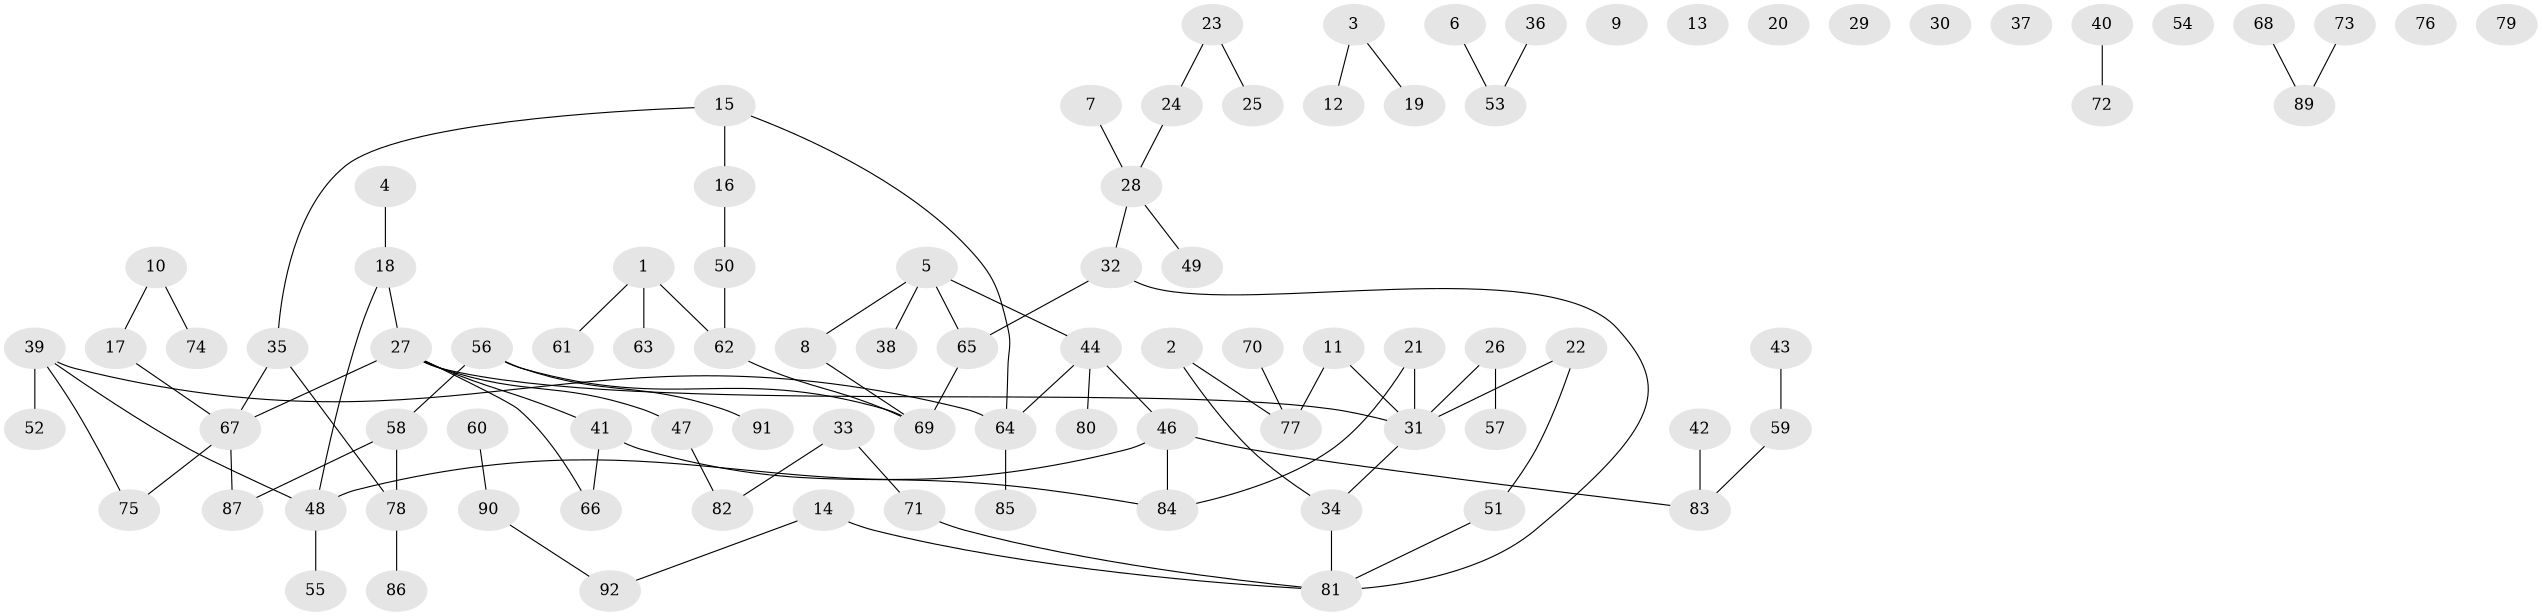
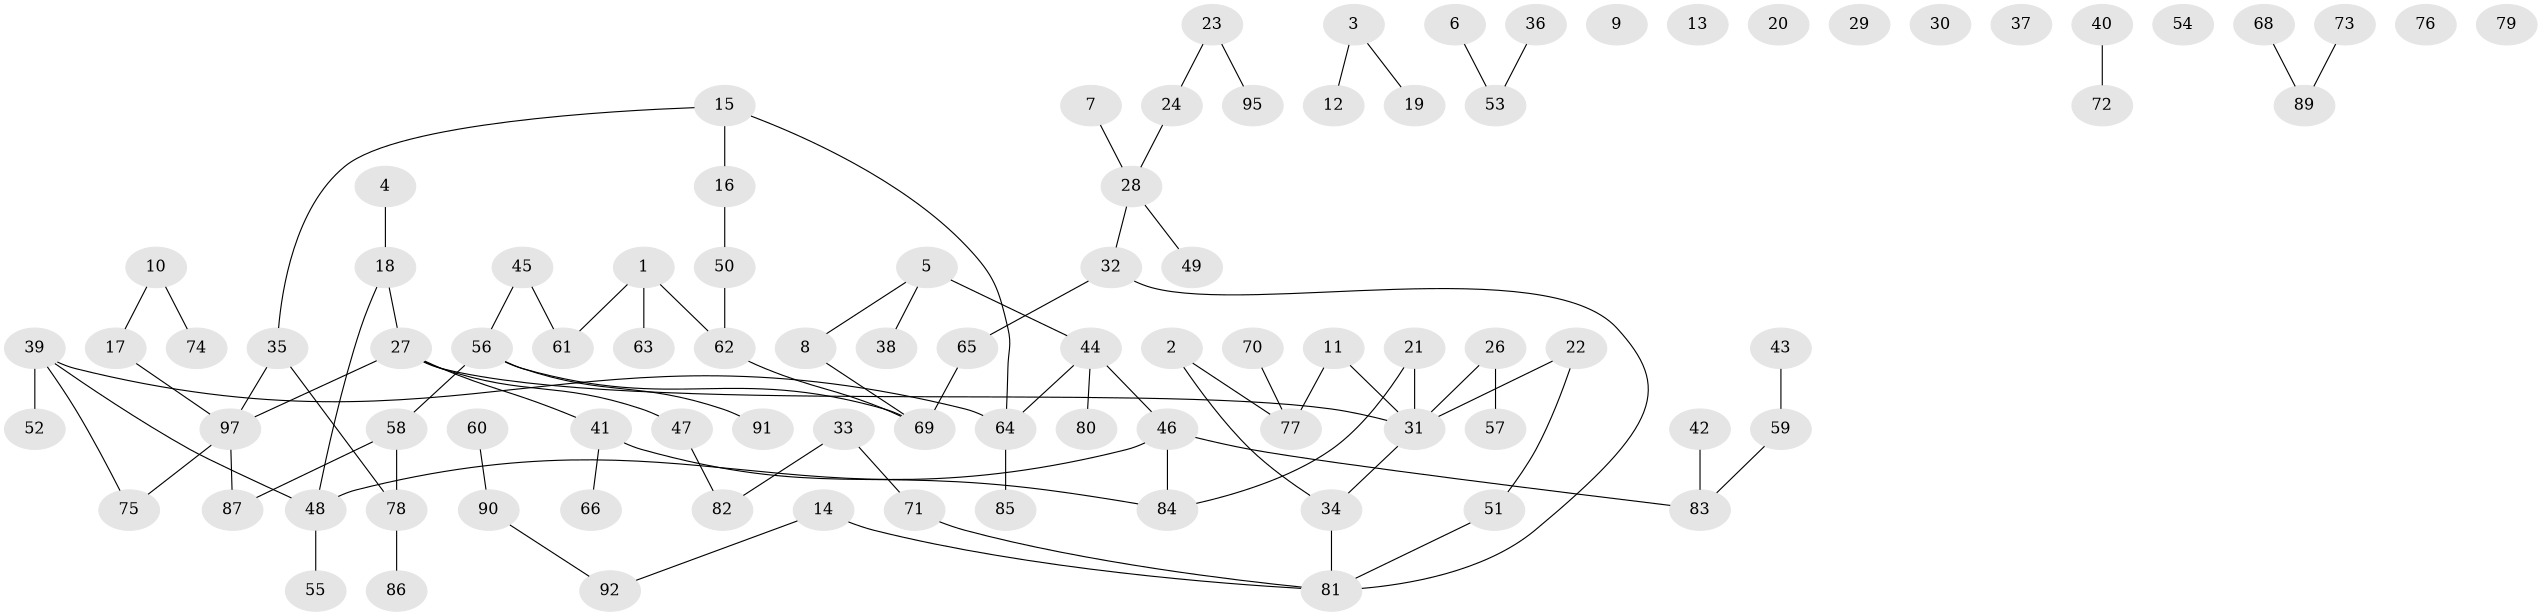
(1253, 106) -> (1253, 106)
none -> (522, 267)
(947, 308) -> none
(518, 409) -> none
(230, 429) -> (230, 429)
